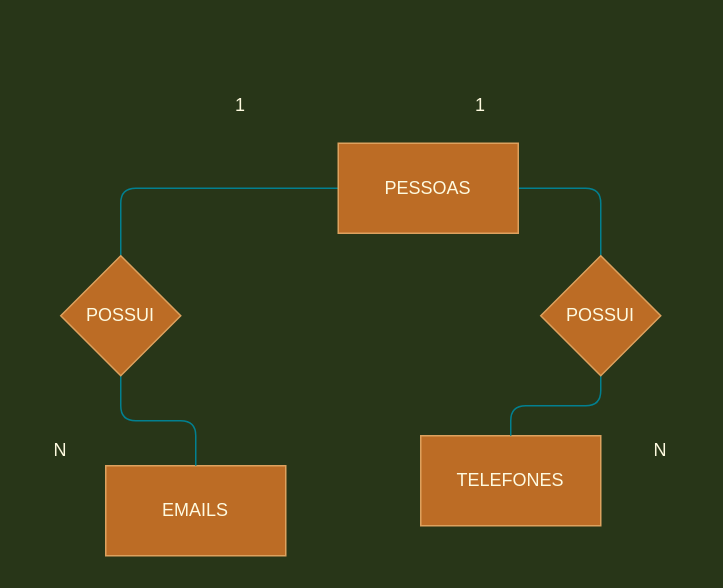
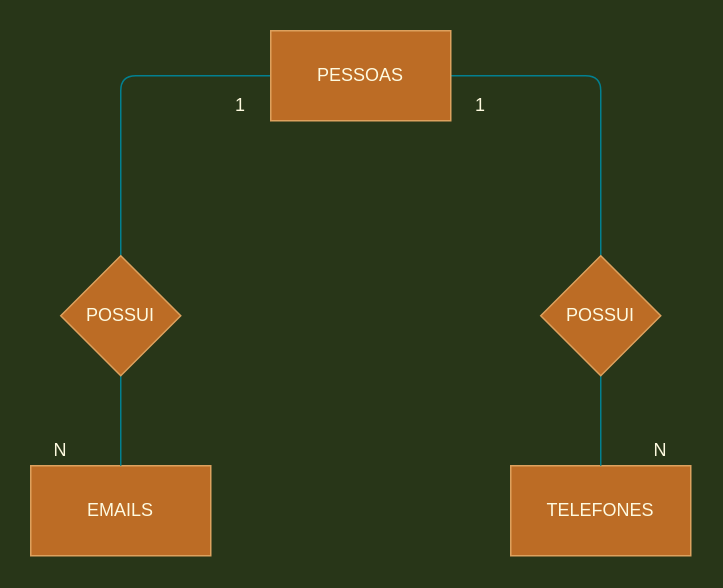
(428, 188) -> (361, 76)
(511, 481) -> (601, 511)
(196, 511) -> (121, 511)
